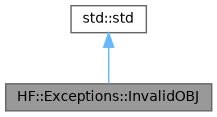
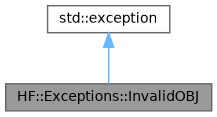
(109, 19) -> (109, 19)
